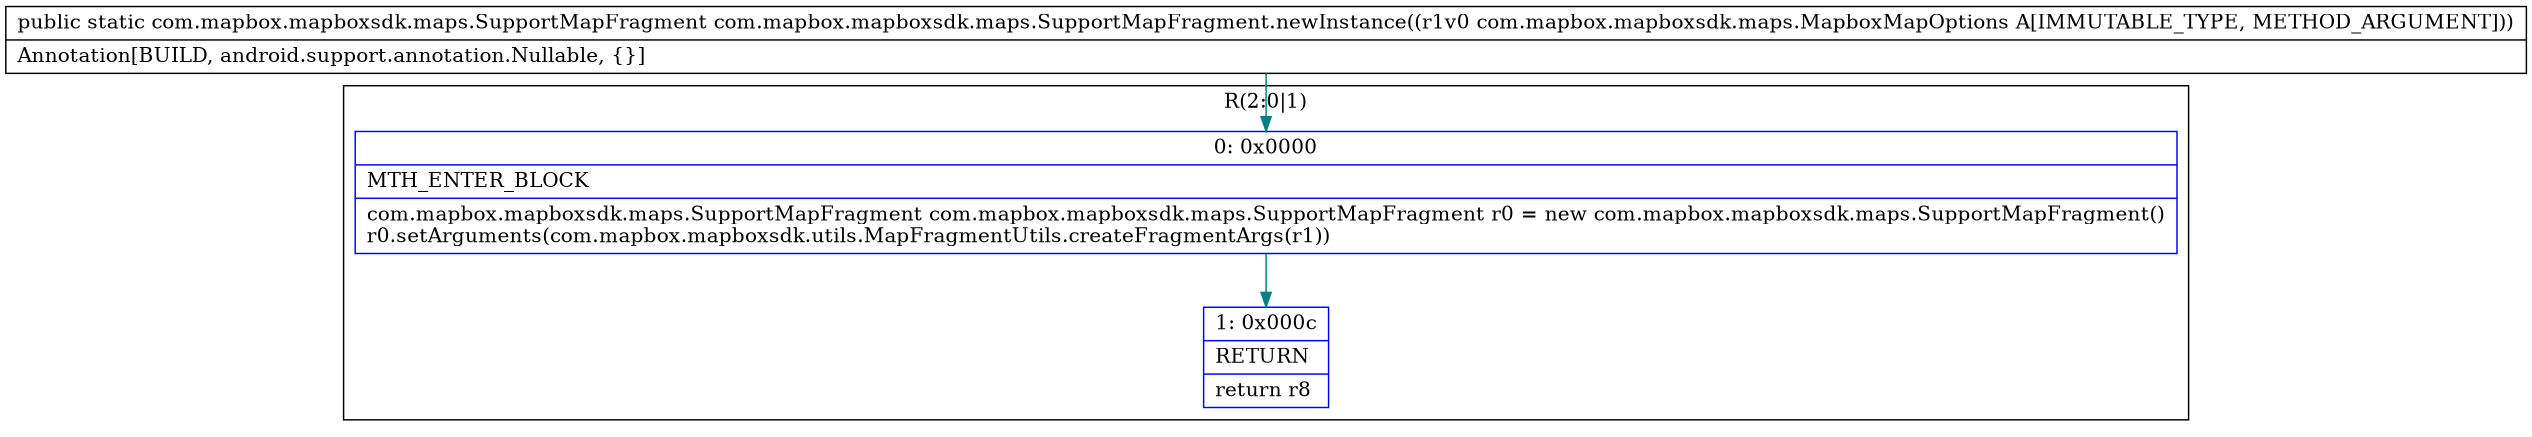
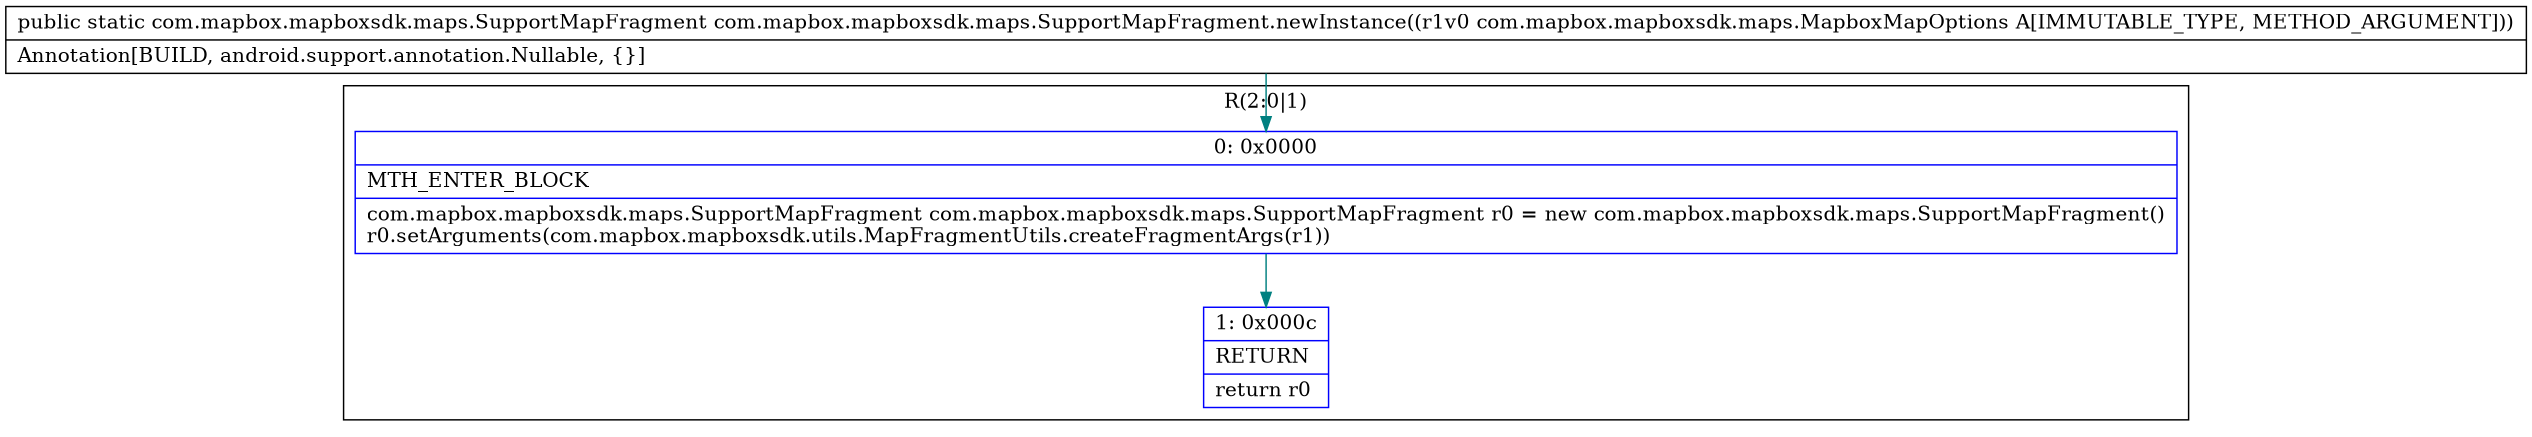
(1264, 390) -> (1264, 390)
